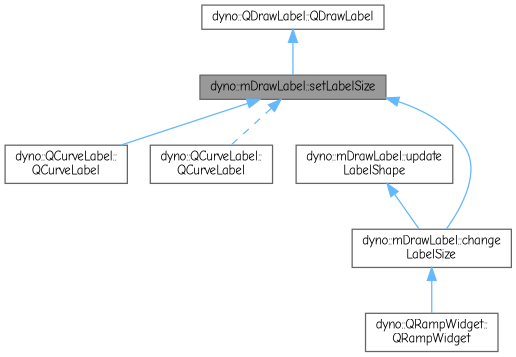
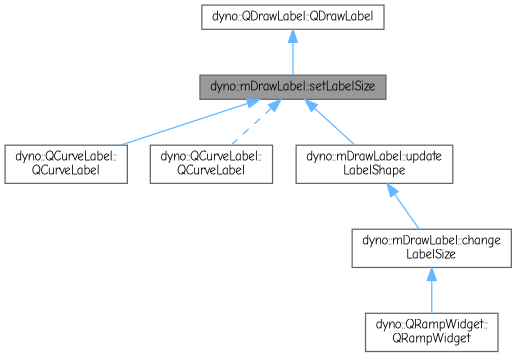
(466, 150) -> (335, 127)
